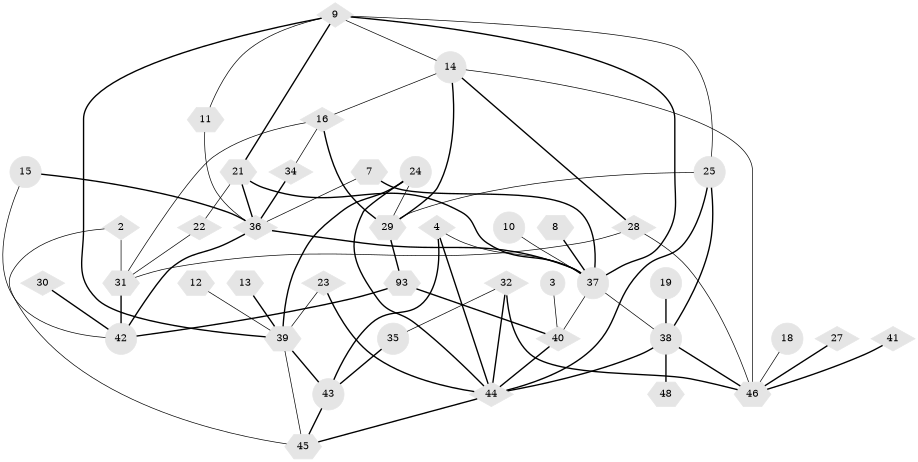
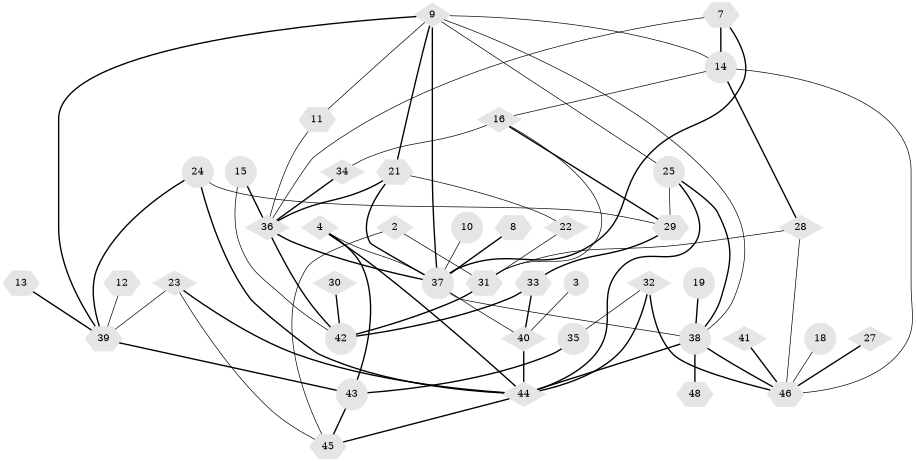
none -> (659, 131)
(448, 161) -> (721, 40)
(402, 283) -> (533, 283)
(293, 393) -> (238, 375)
